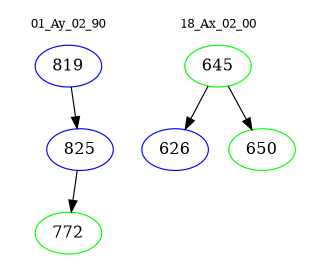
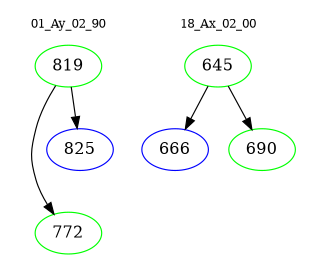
(68, 66) -> (68, 66)
(175, 150) -> (175, 150)
(262, 150) -> (262, 150)
(75, 185) -> (33, 144)
